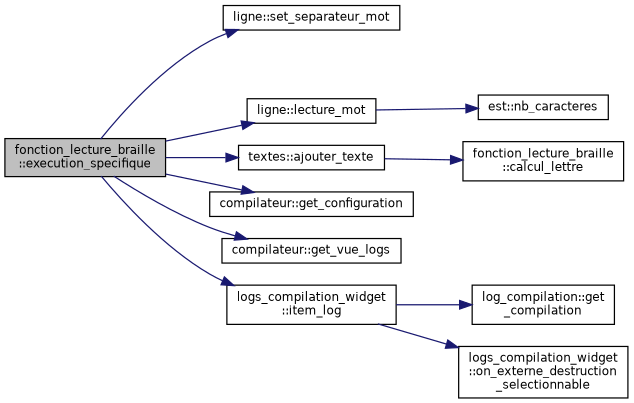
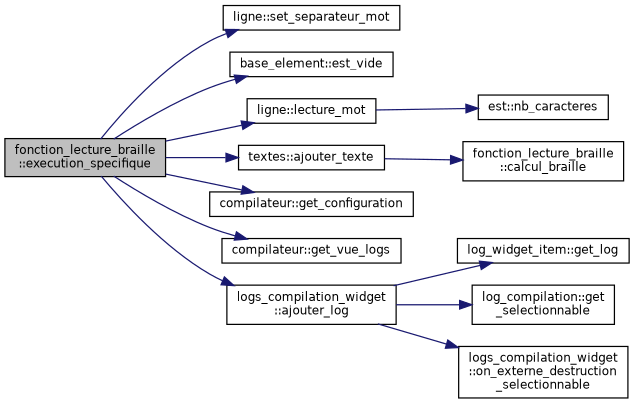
none -> (312, 64)
(543, 161) -> (543, 161)
none -> (543, 251)
(312, 305) -> (312, 305)
(543, 305) -> (543, 305)
